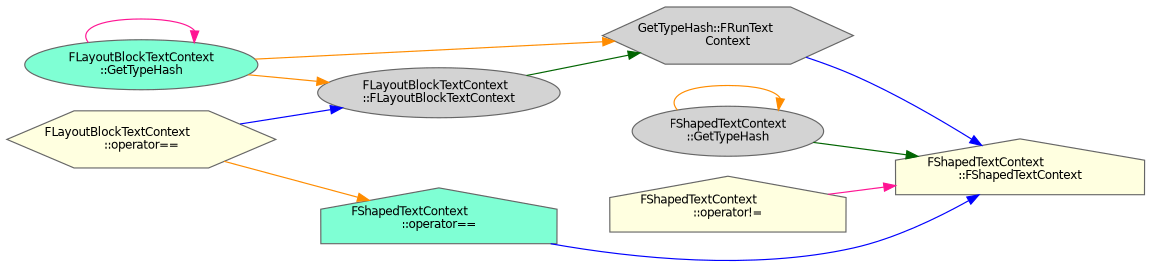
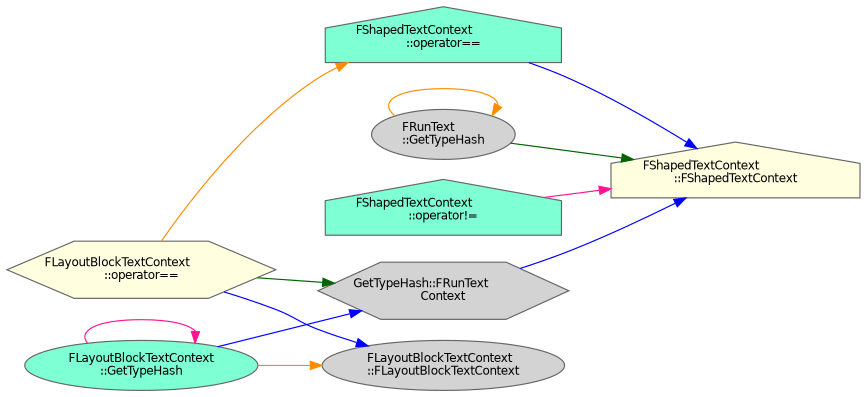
(429, 50) -> (284, 330)
(577, 65) -> (290, 280)
(728, 131) -> (443, 134)
(728, 207) -> (443, 210)
